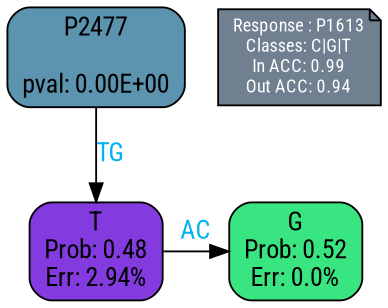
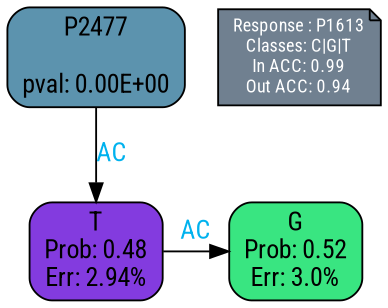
(111, 154) -> (112, 154)
(296, 251) -> (296, 251)
